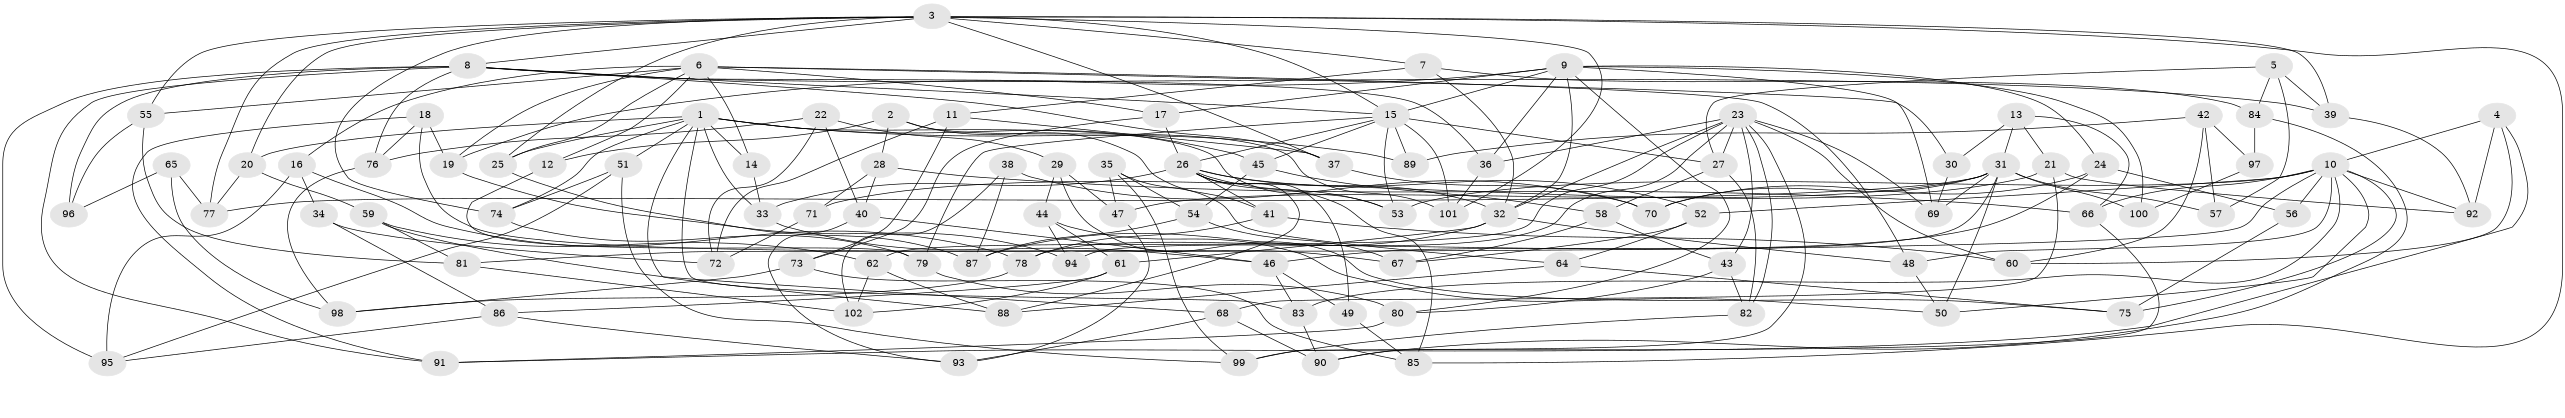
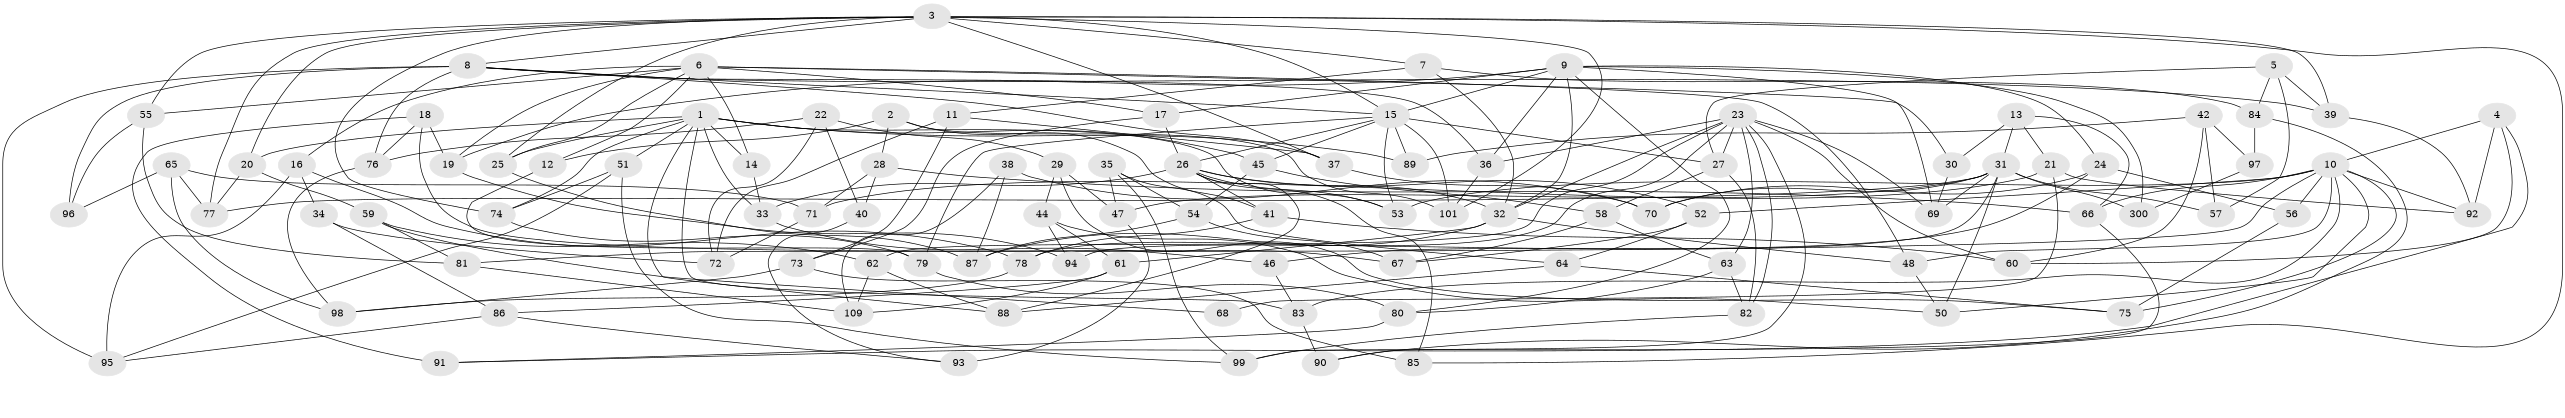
none -> (478, 185)
(47, 189) -> none
(2139, 215) -> (2139, 215)
(1038, 236) -> none
(1727, 264) -> (1727, 264)
(854, 314) -> (854, 314)
(1348, 314) -> none
(1114, 336) -> none
(1272, 339) -> none
